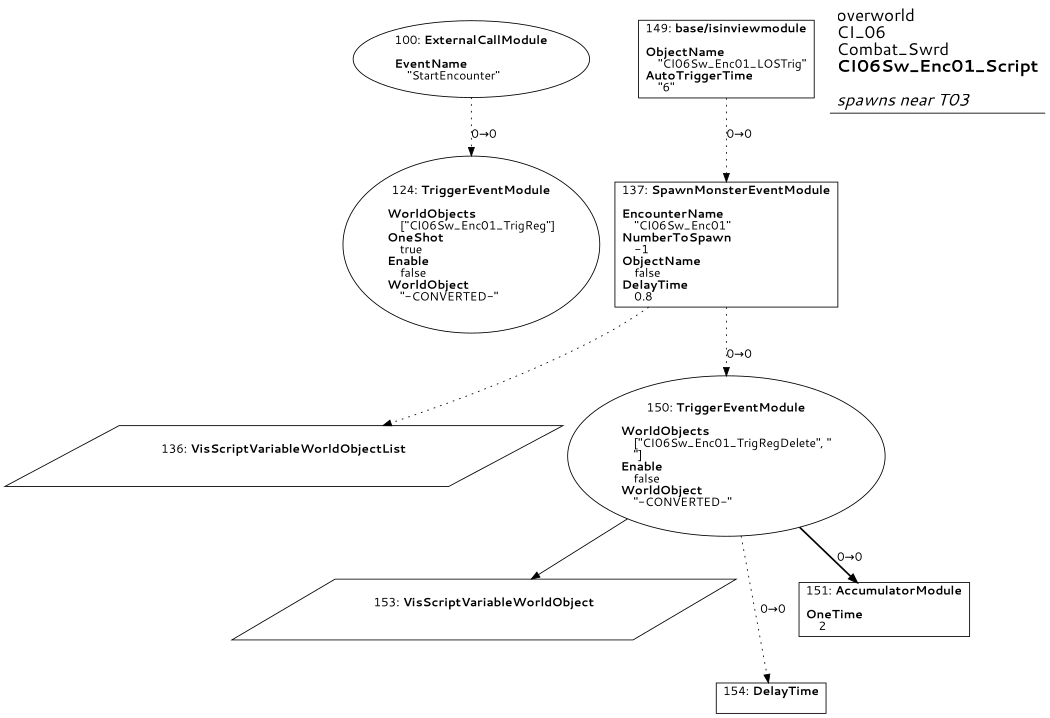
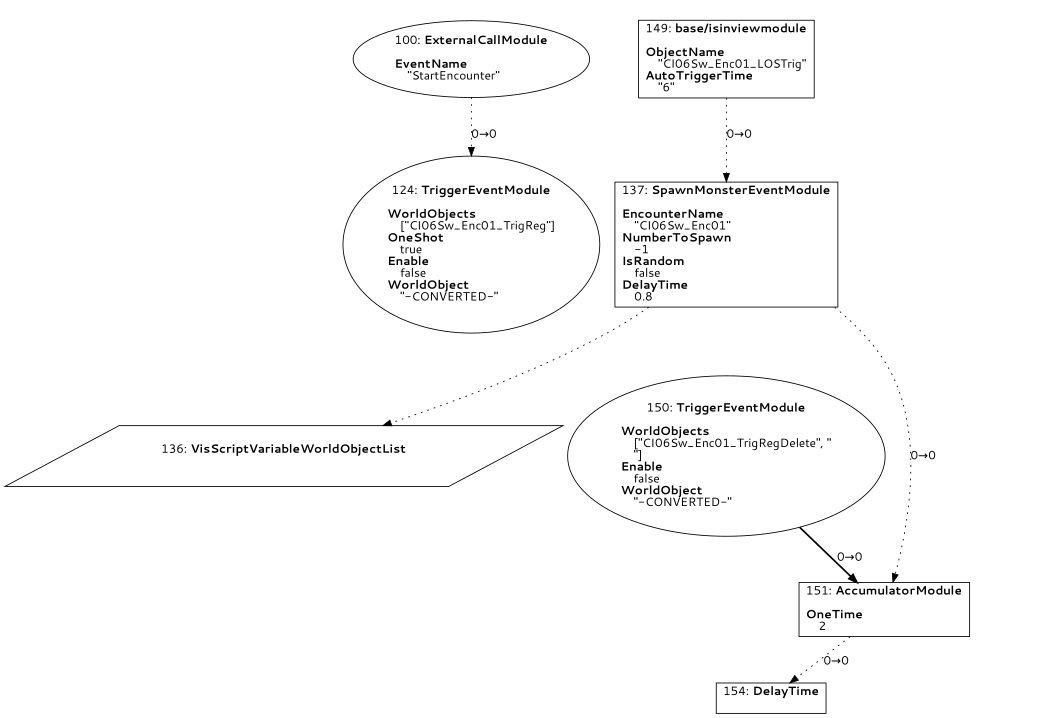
(938, 59) -> none
(661, 261) -> (653, 261)
(726, 337) -> (908, 429)
(754, 605) -> (823, 657)
(484, 610) -> none
